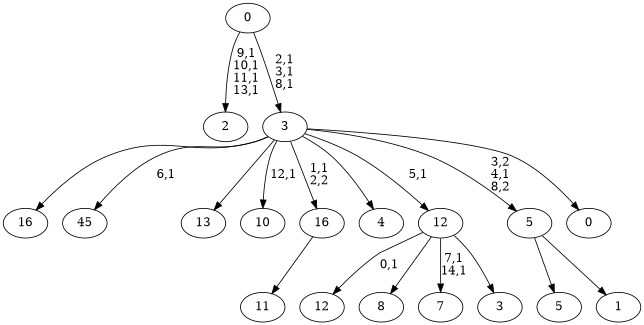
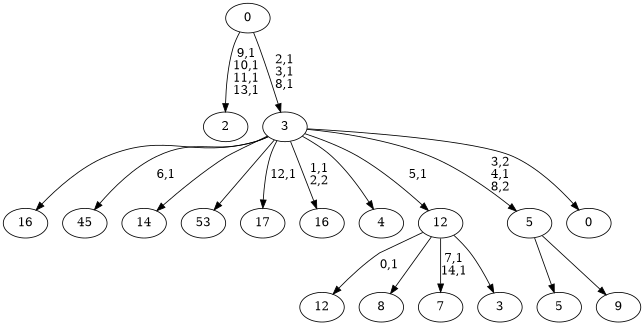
none -> (144, 223)
(203, 223) -> (203, 223)
(263, 223) -> (263, 223)
(263, 307) -> none
(619, 307) -> (619, 307)
